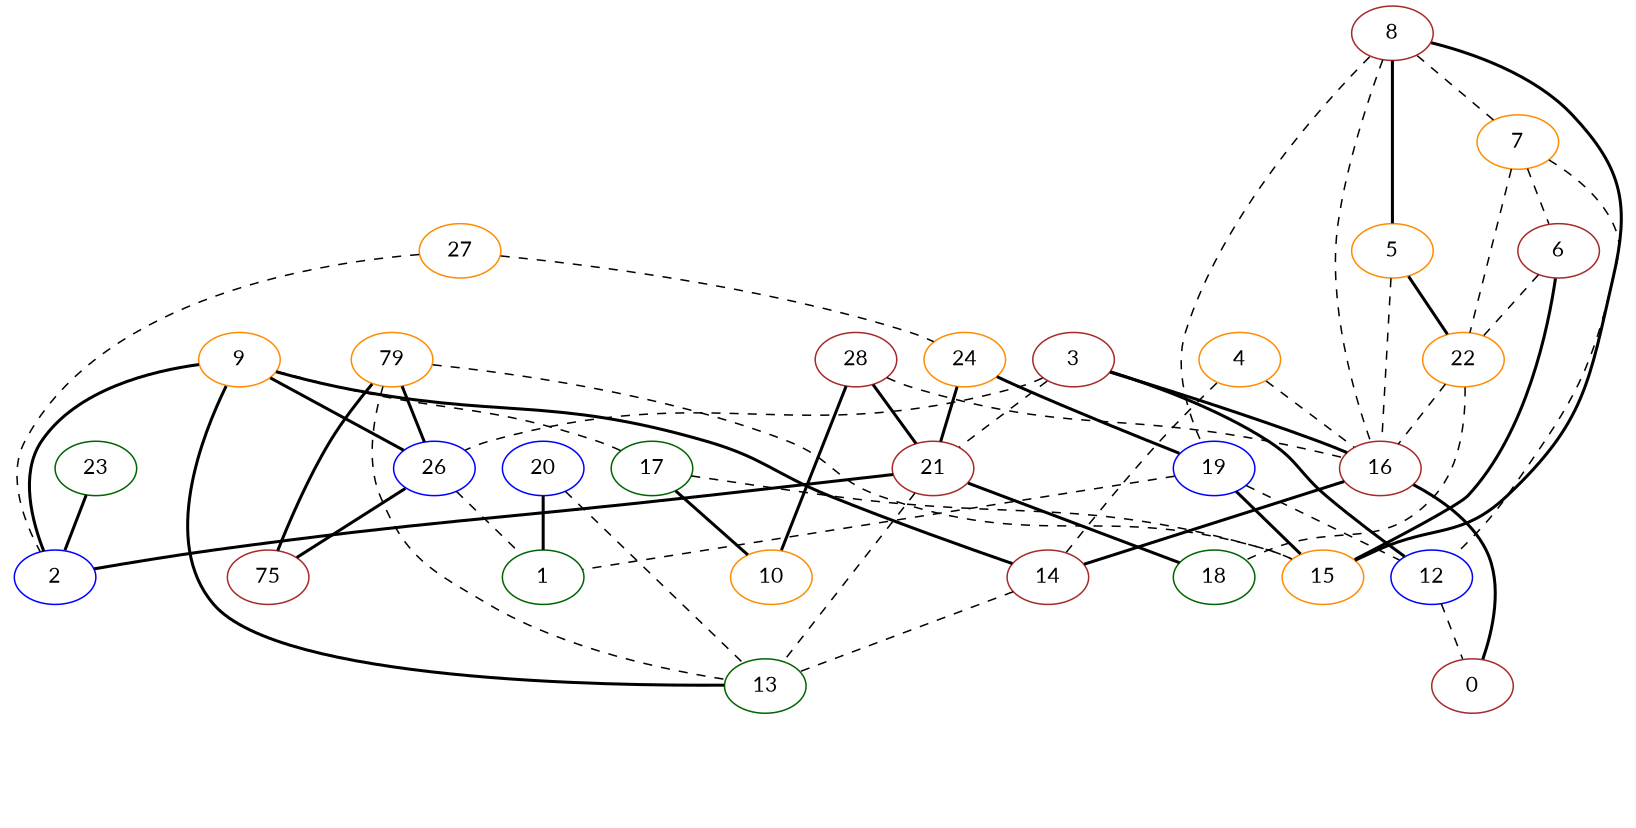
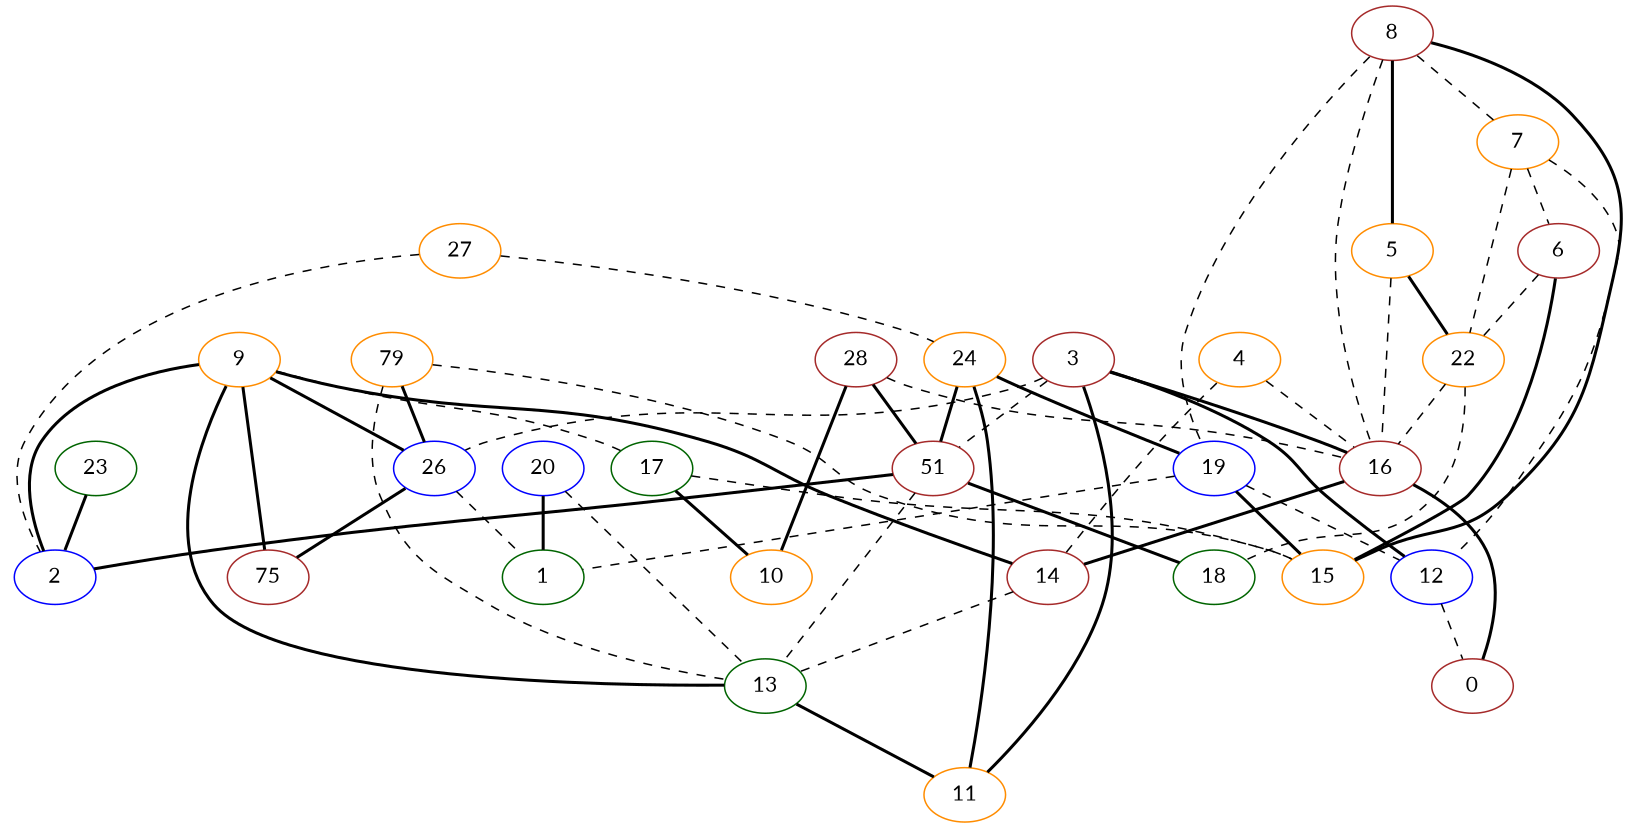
(318, 463) -> (254, 468)
(933, 468) -> (933, 468)
none -> (965, 795)
